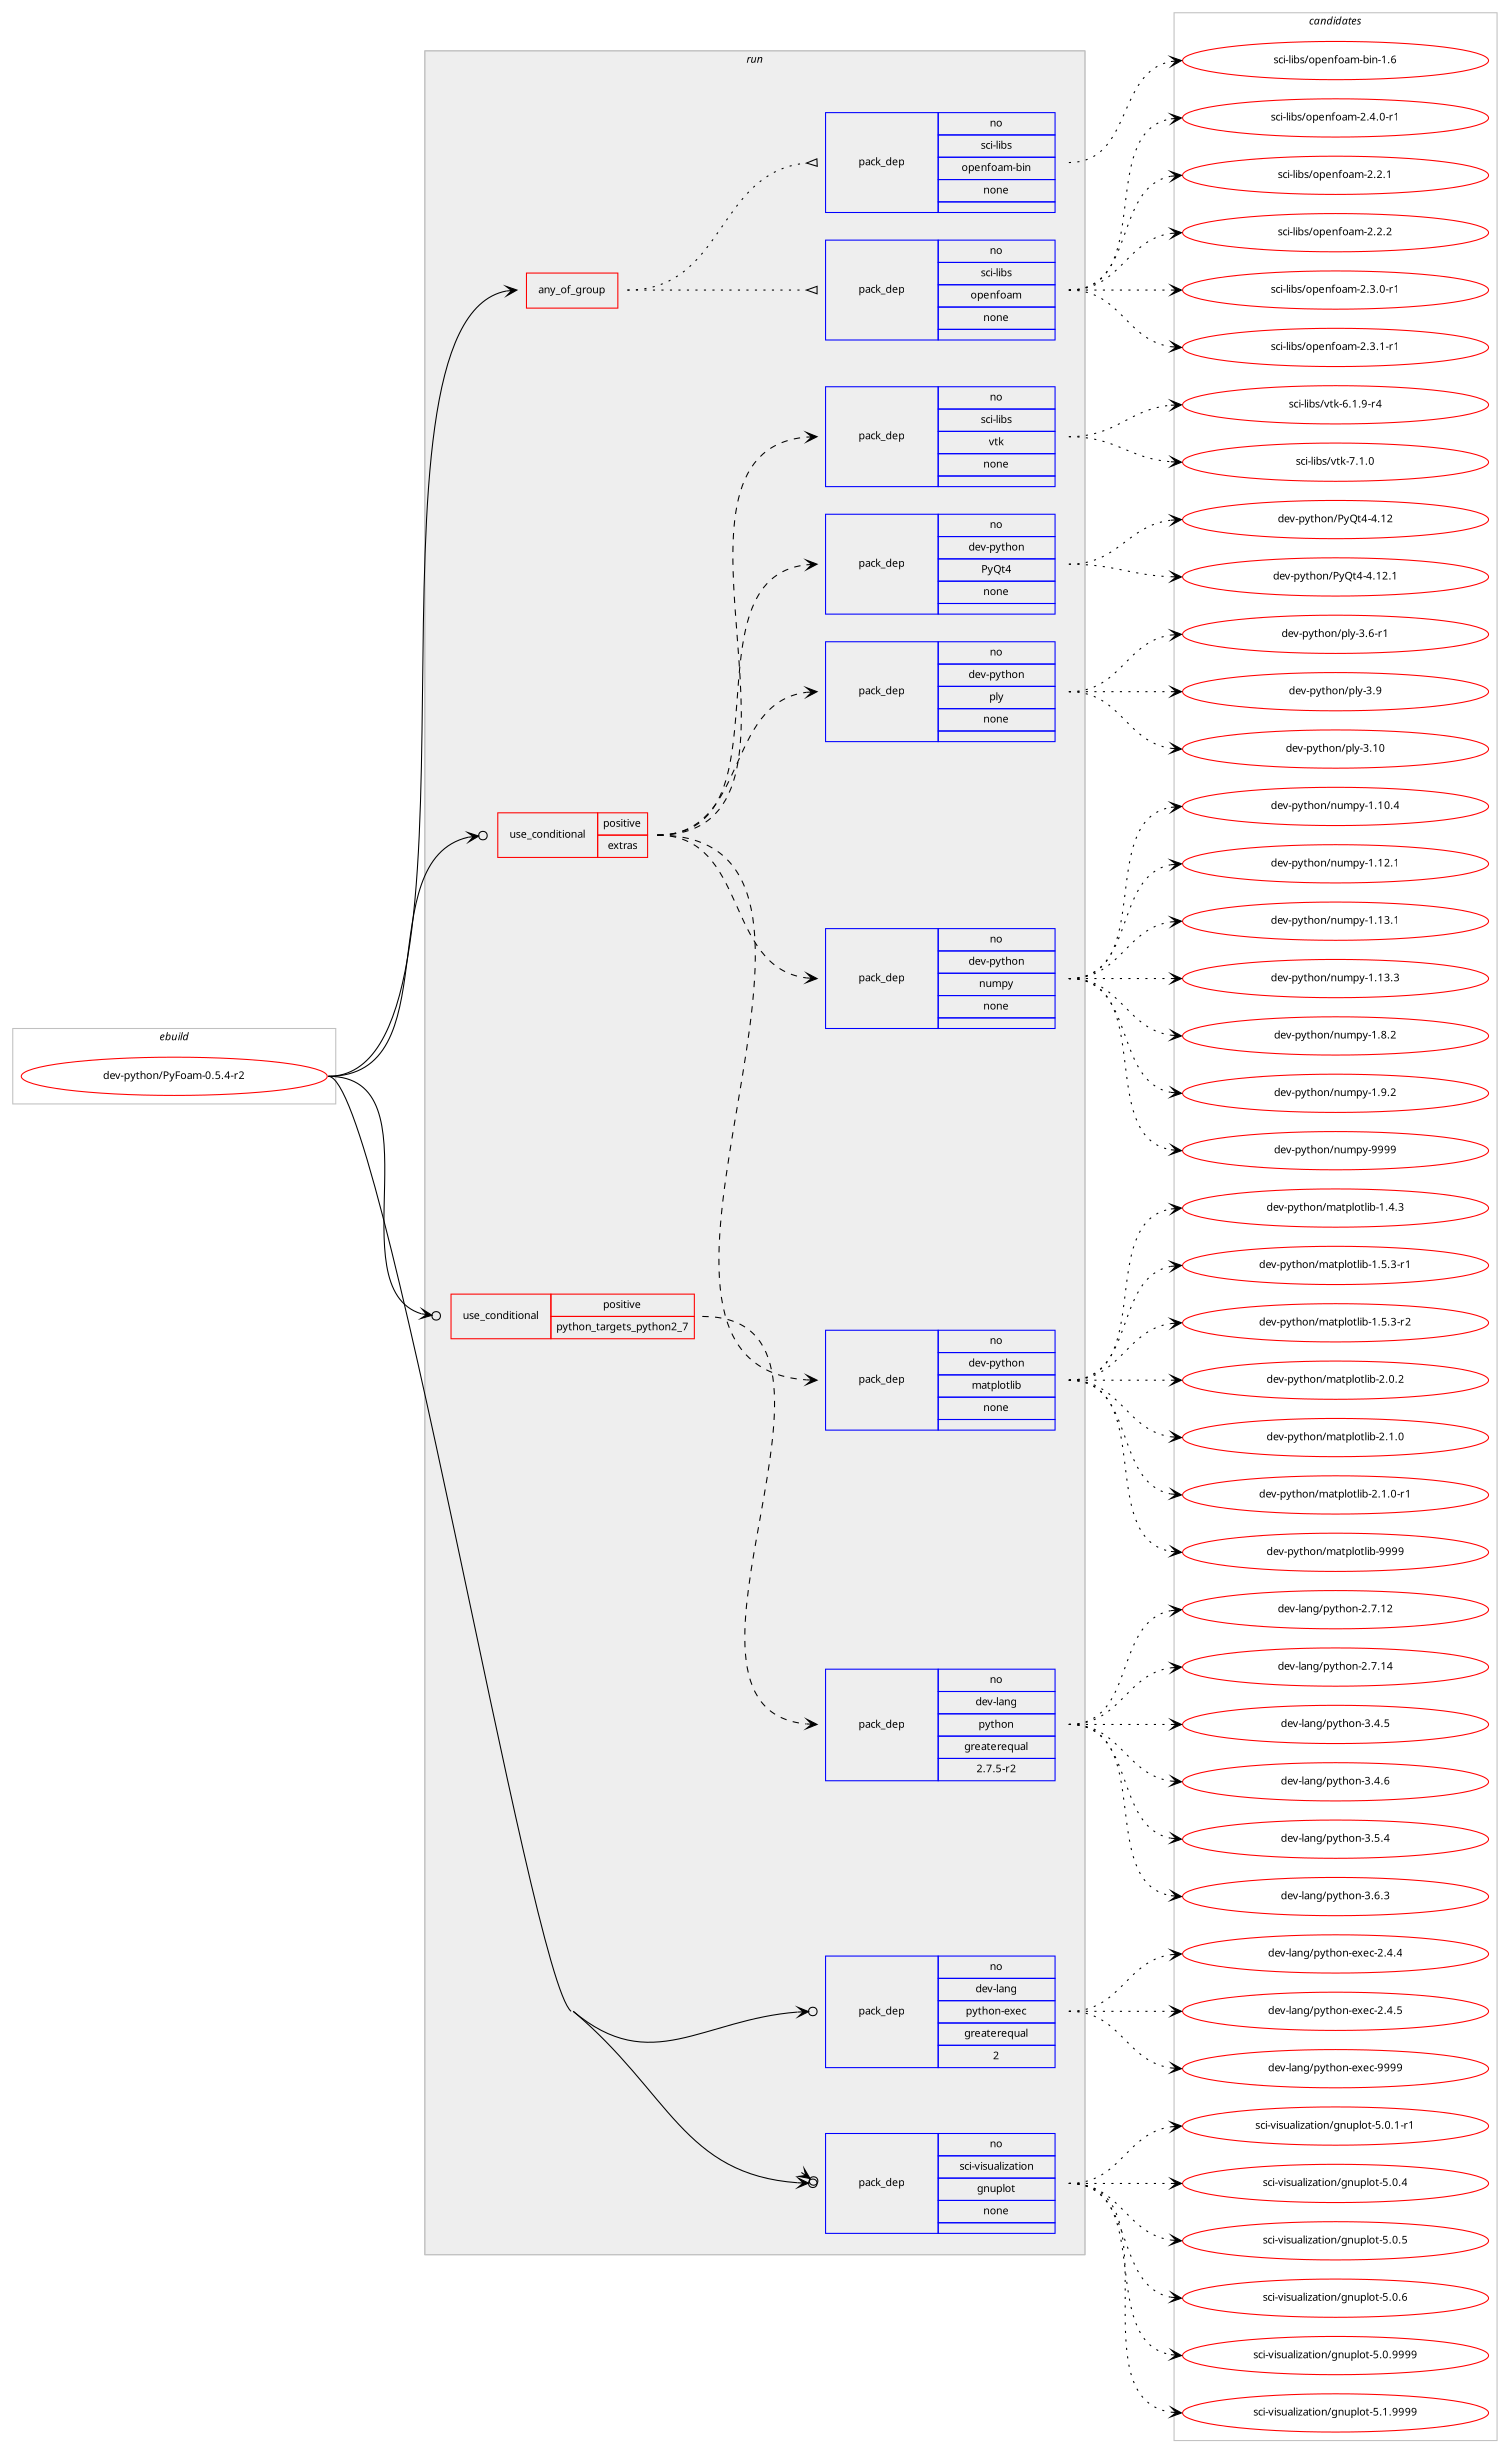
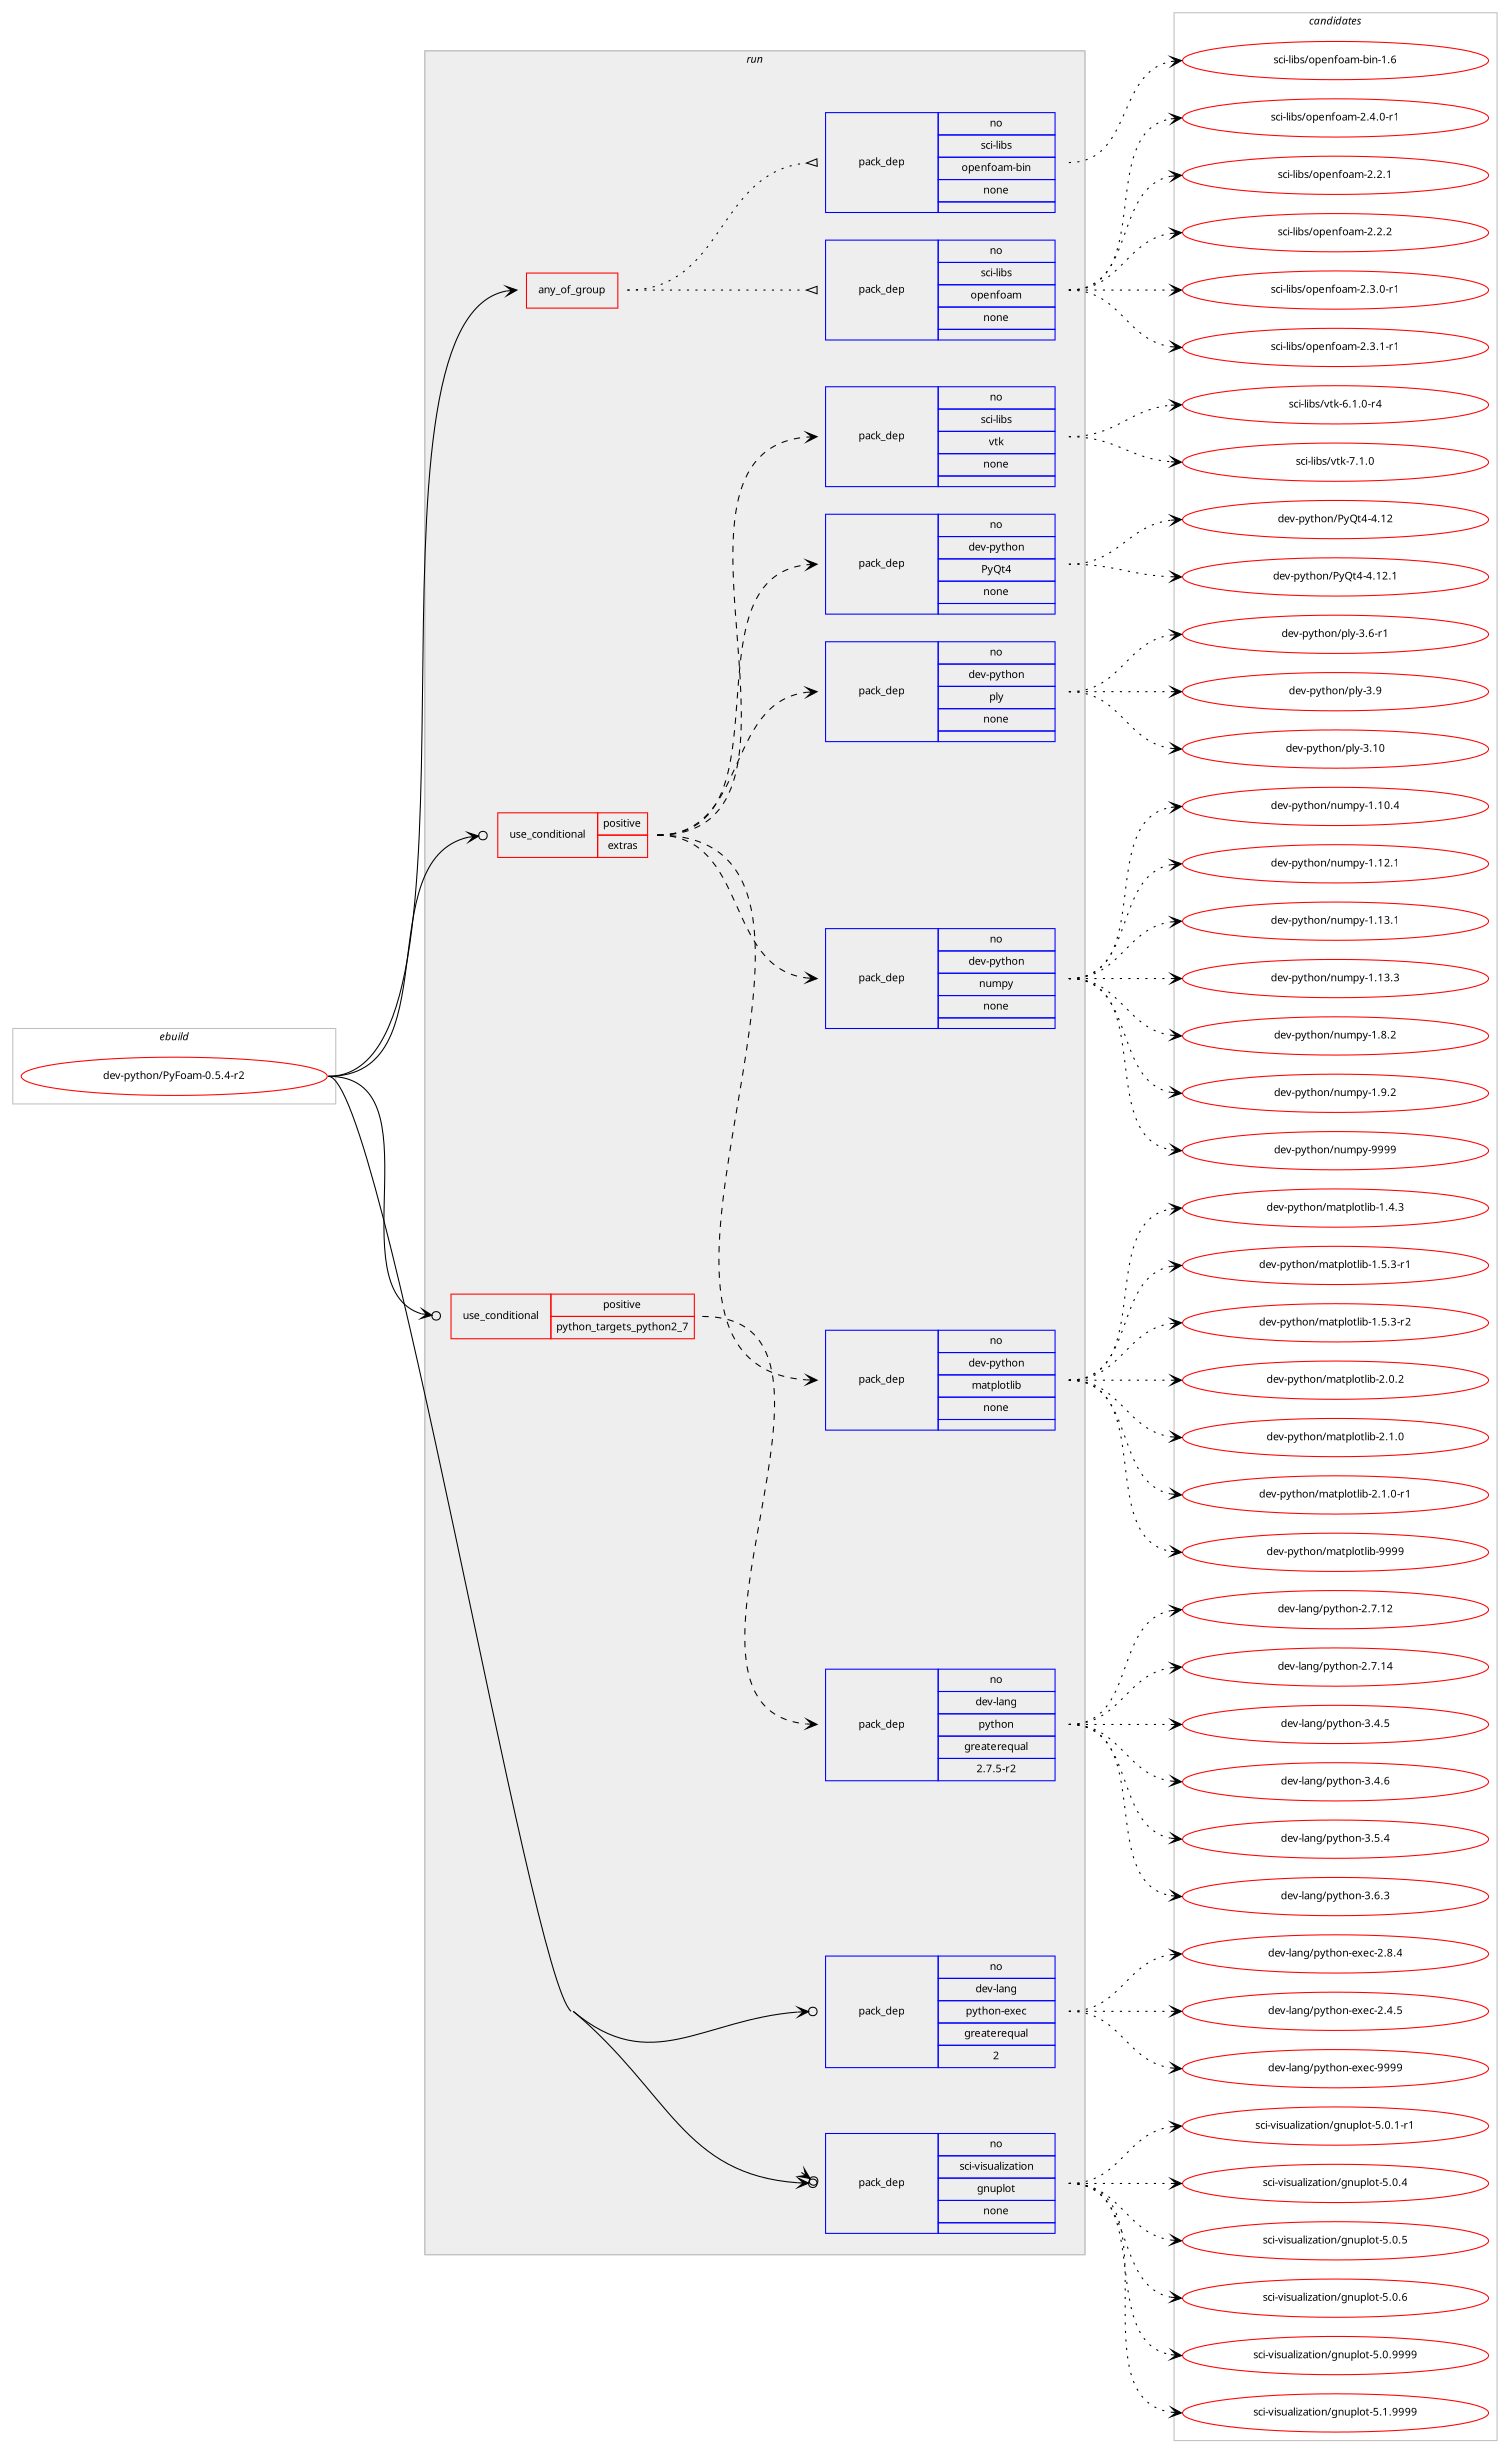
(1336, 405) -> (1336, 405)
(1336, 1954) -> (1336, 1954)
